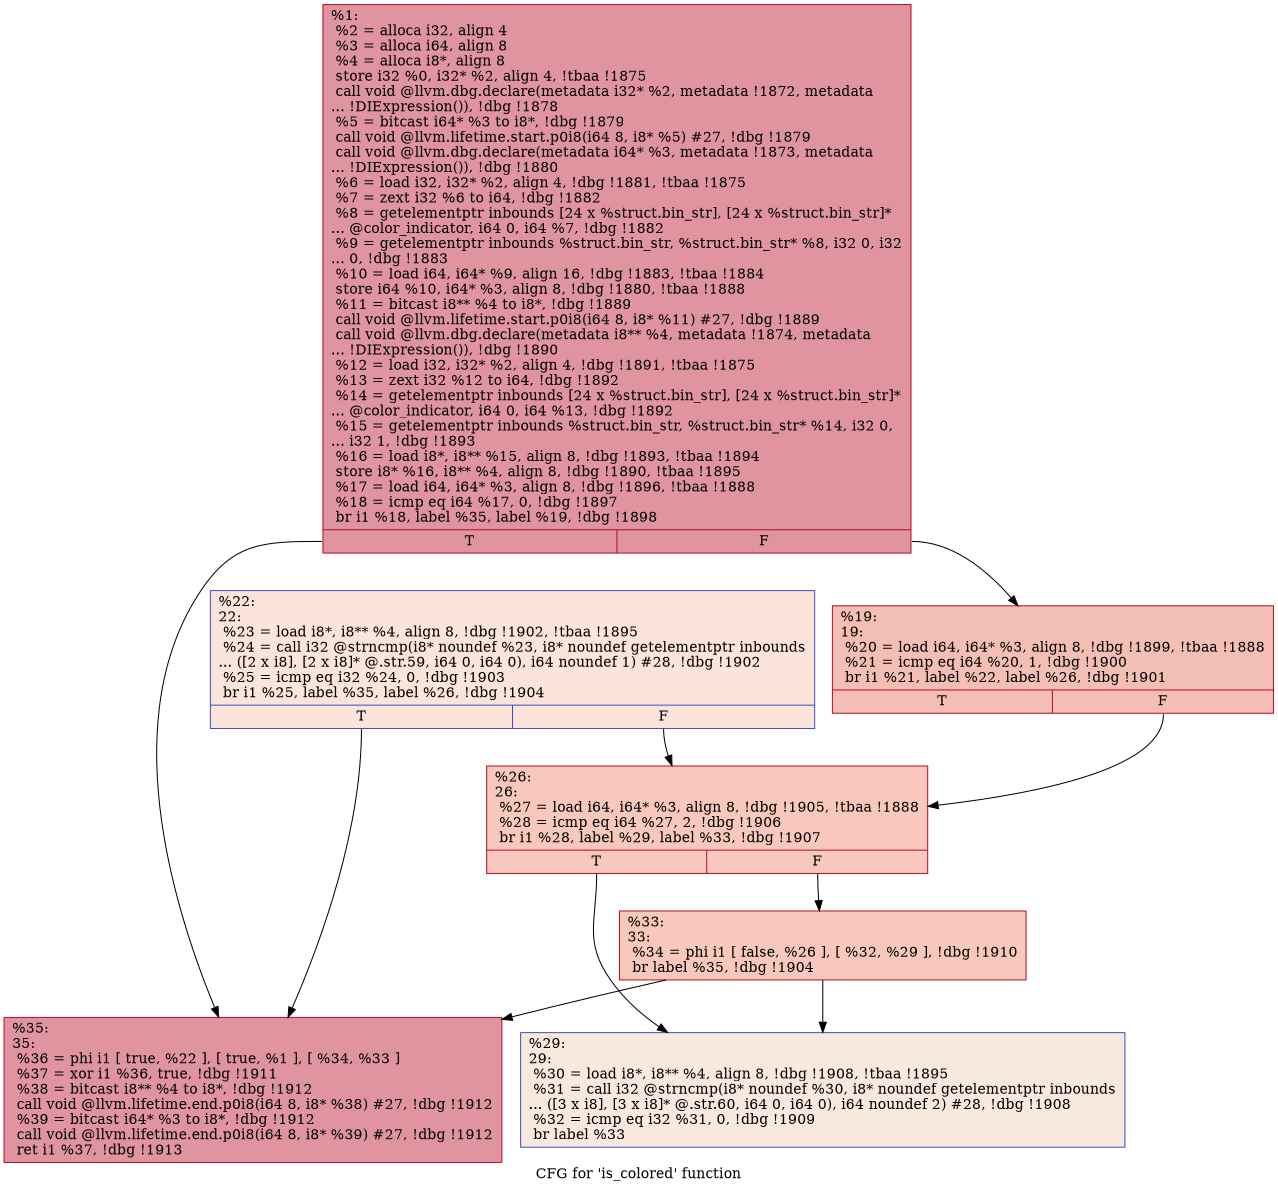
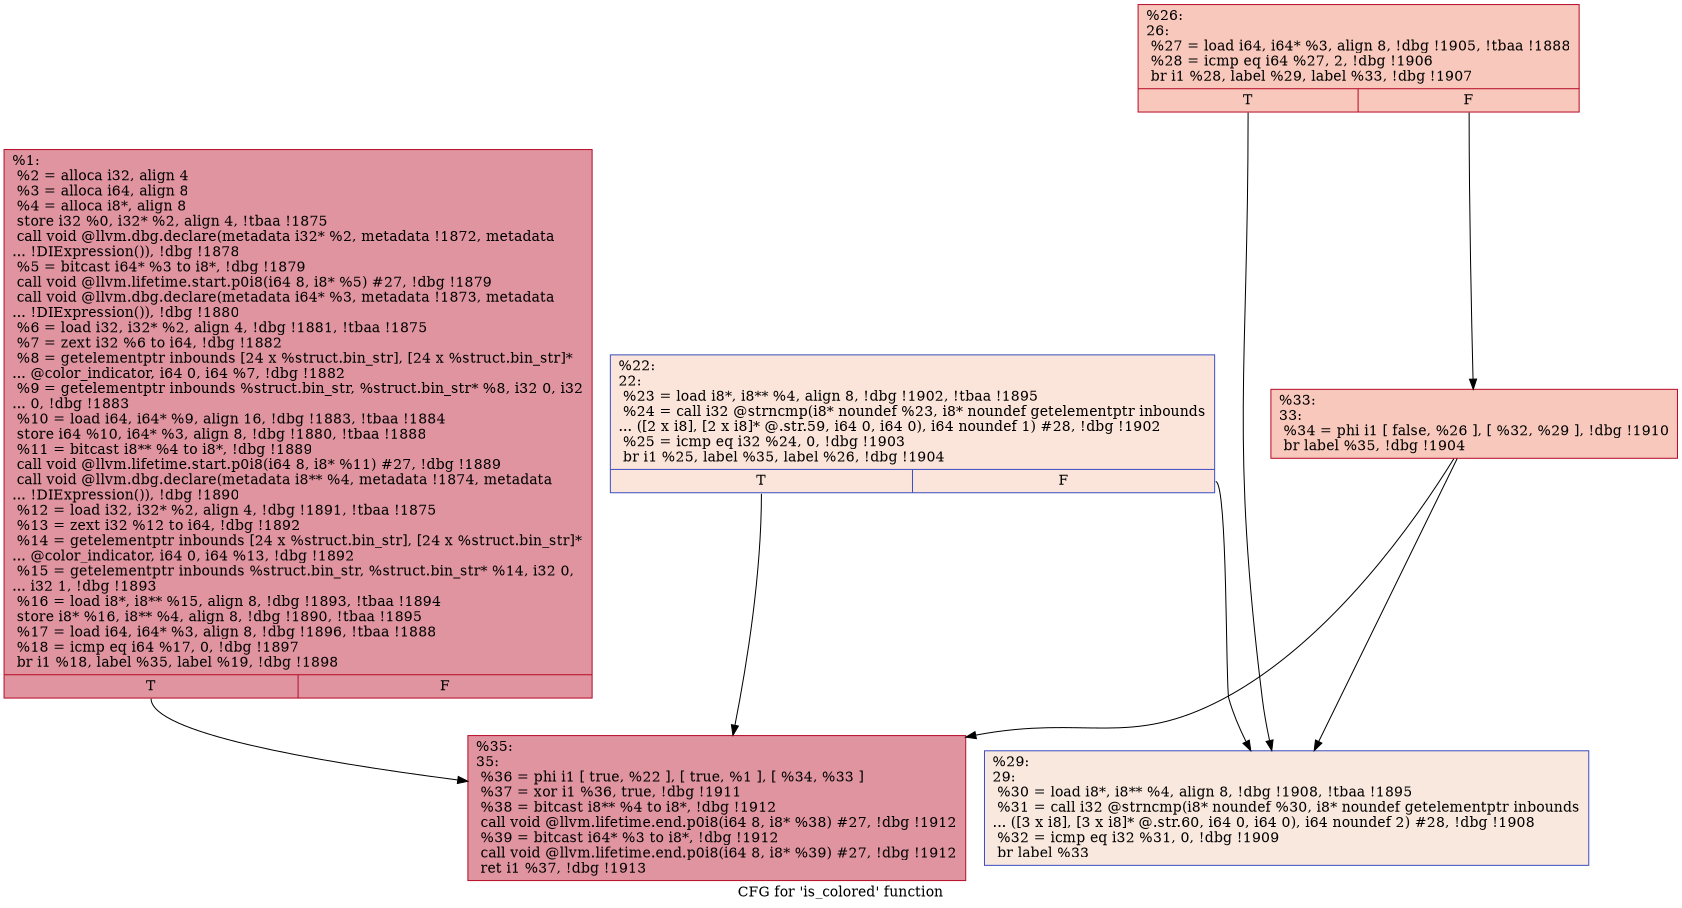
(1053, 660) -> none
(665, 743) -> (1226, 613)
